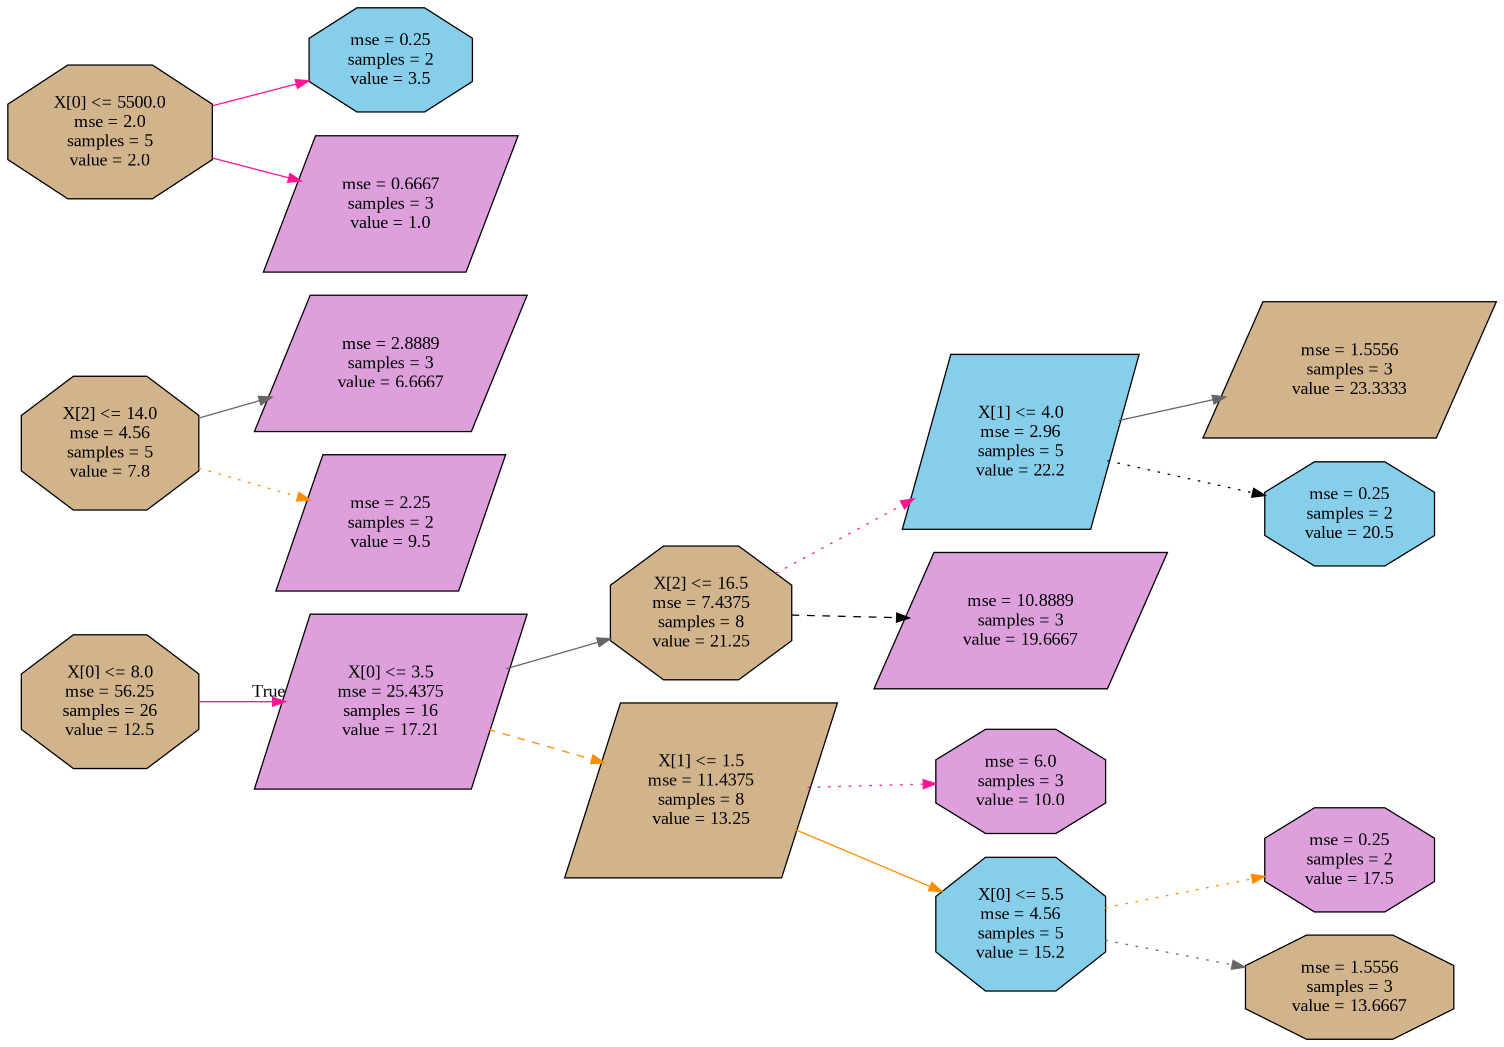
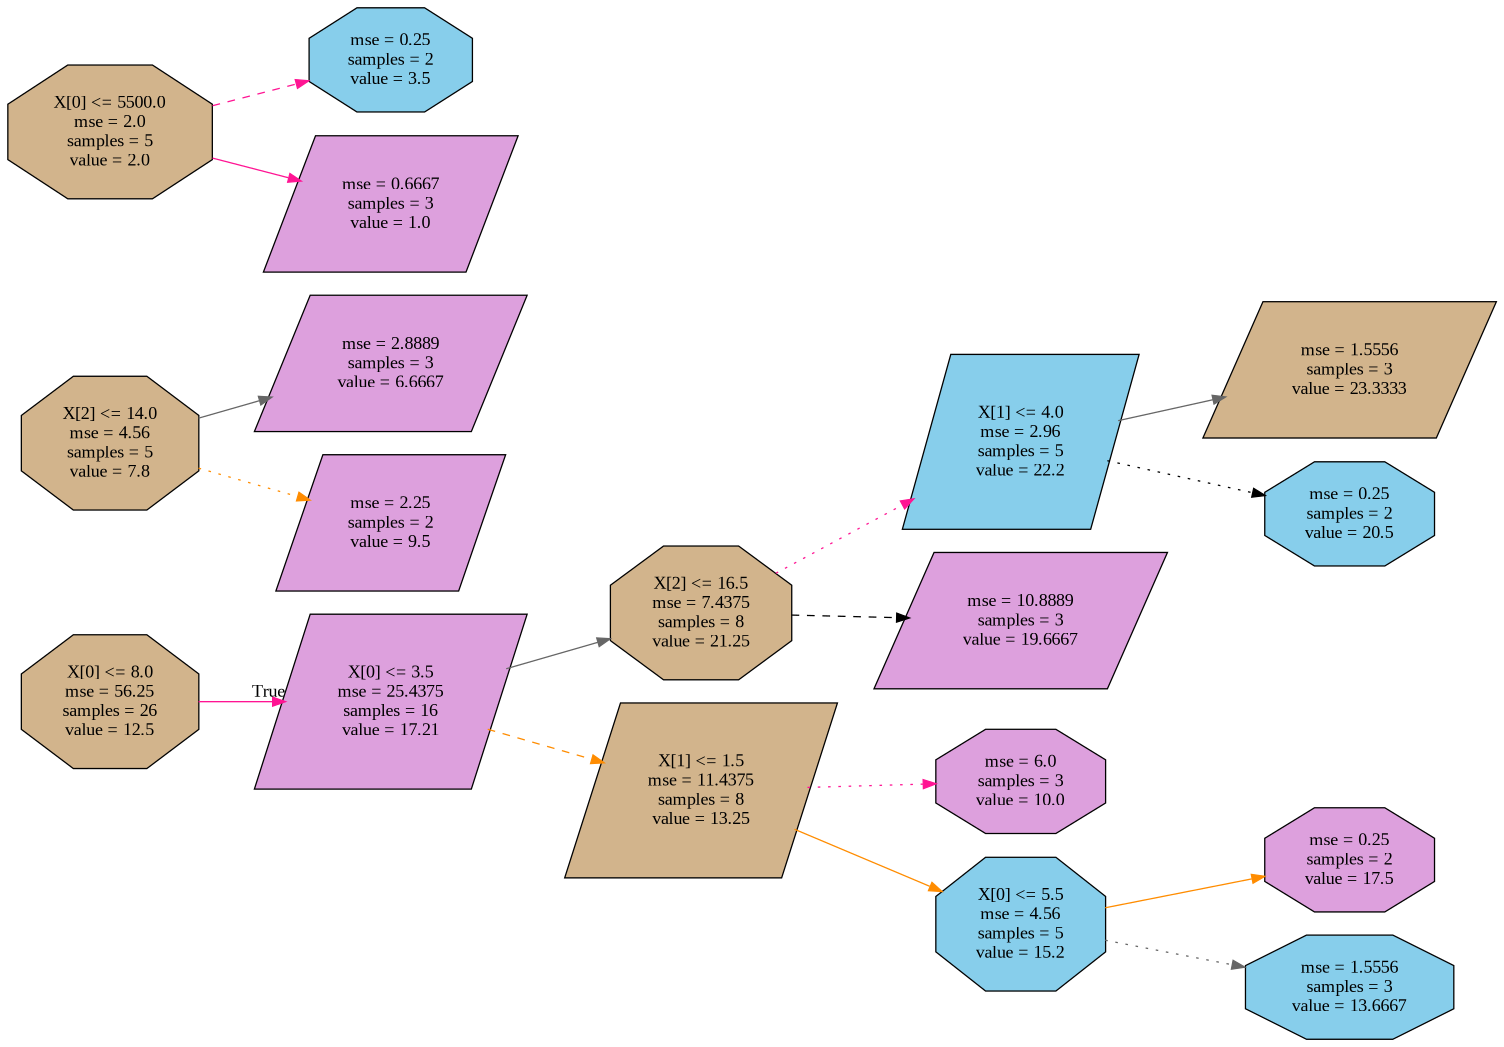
(254, 95) -> (254, 95)
(1179, 893) -> (1179, 893)
(1350, 987) -> (1350, 987)
